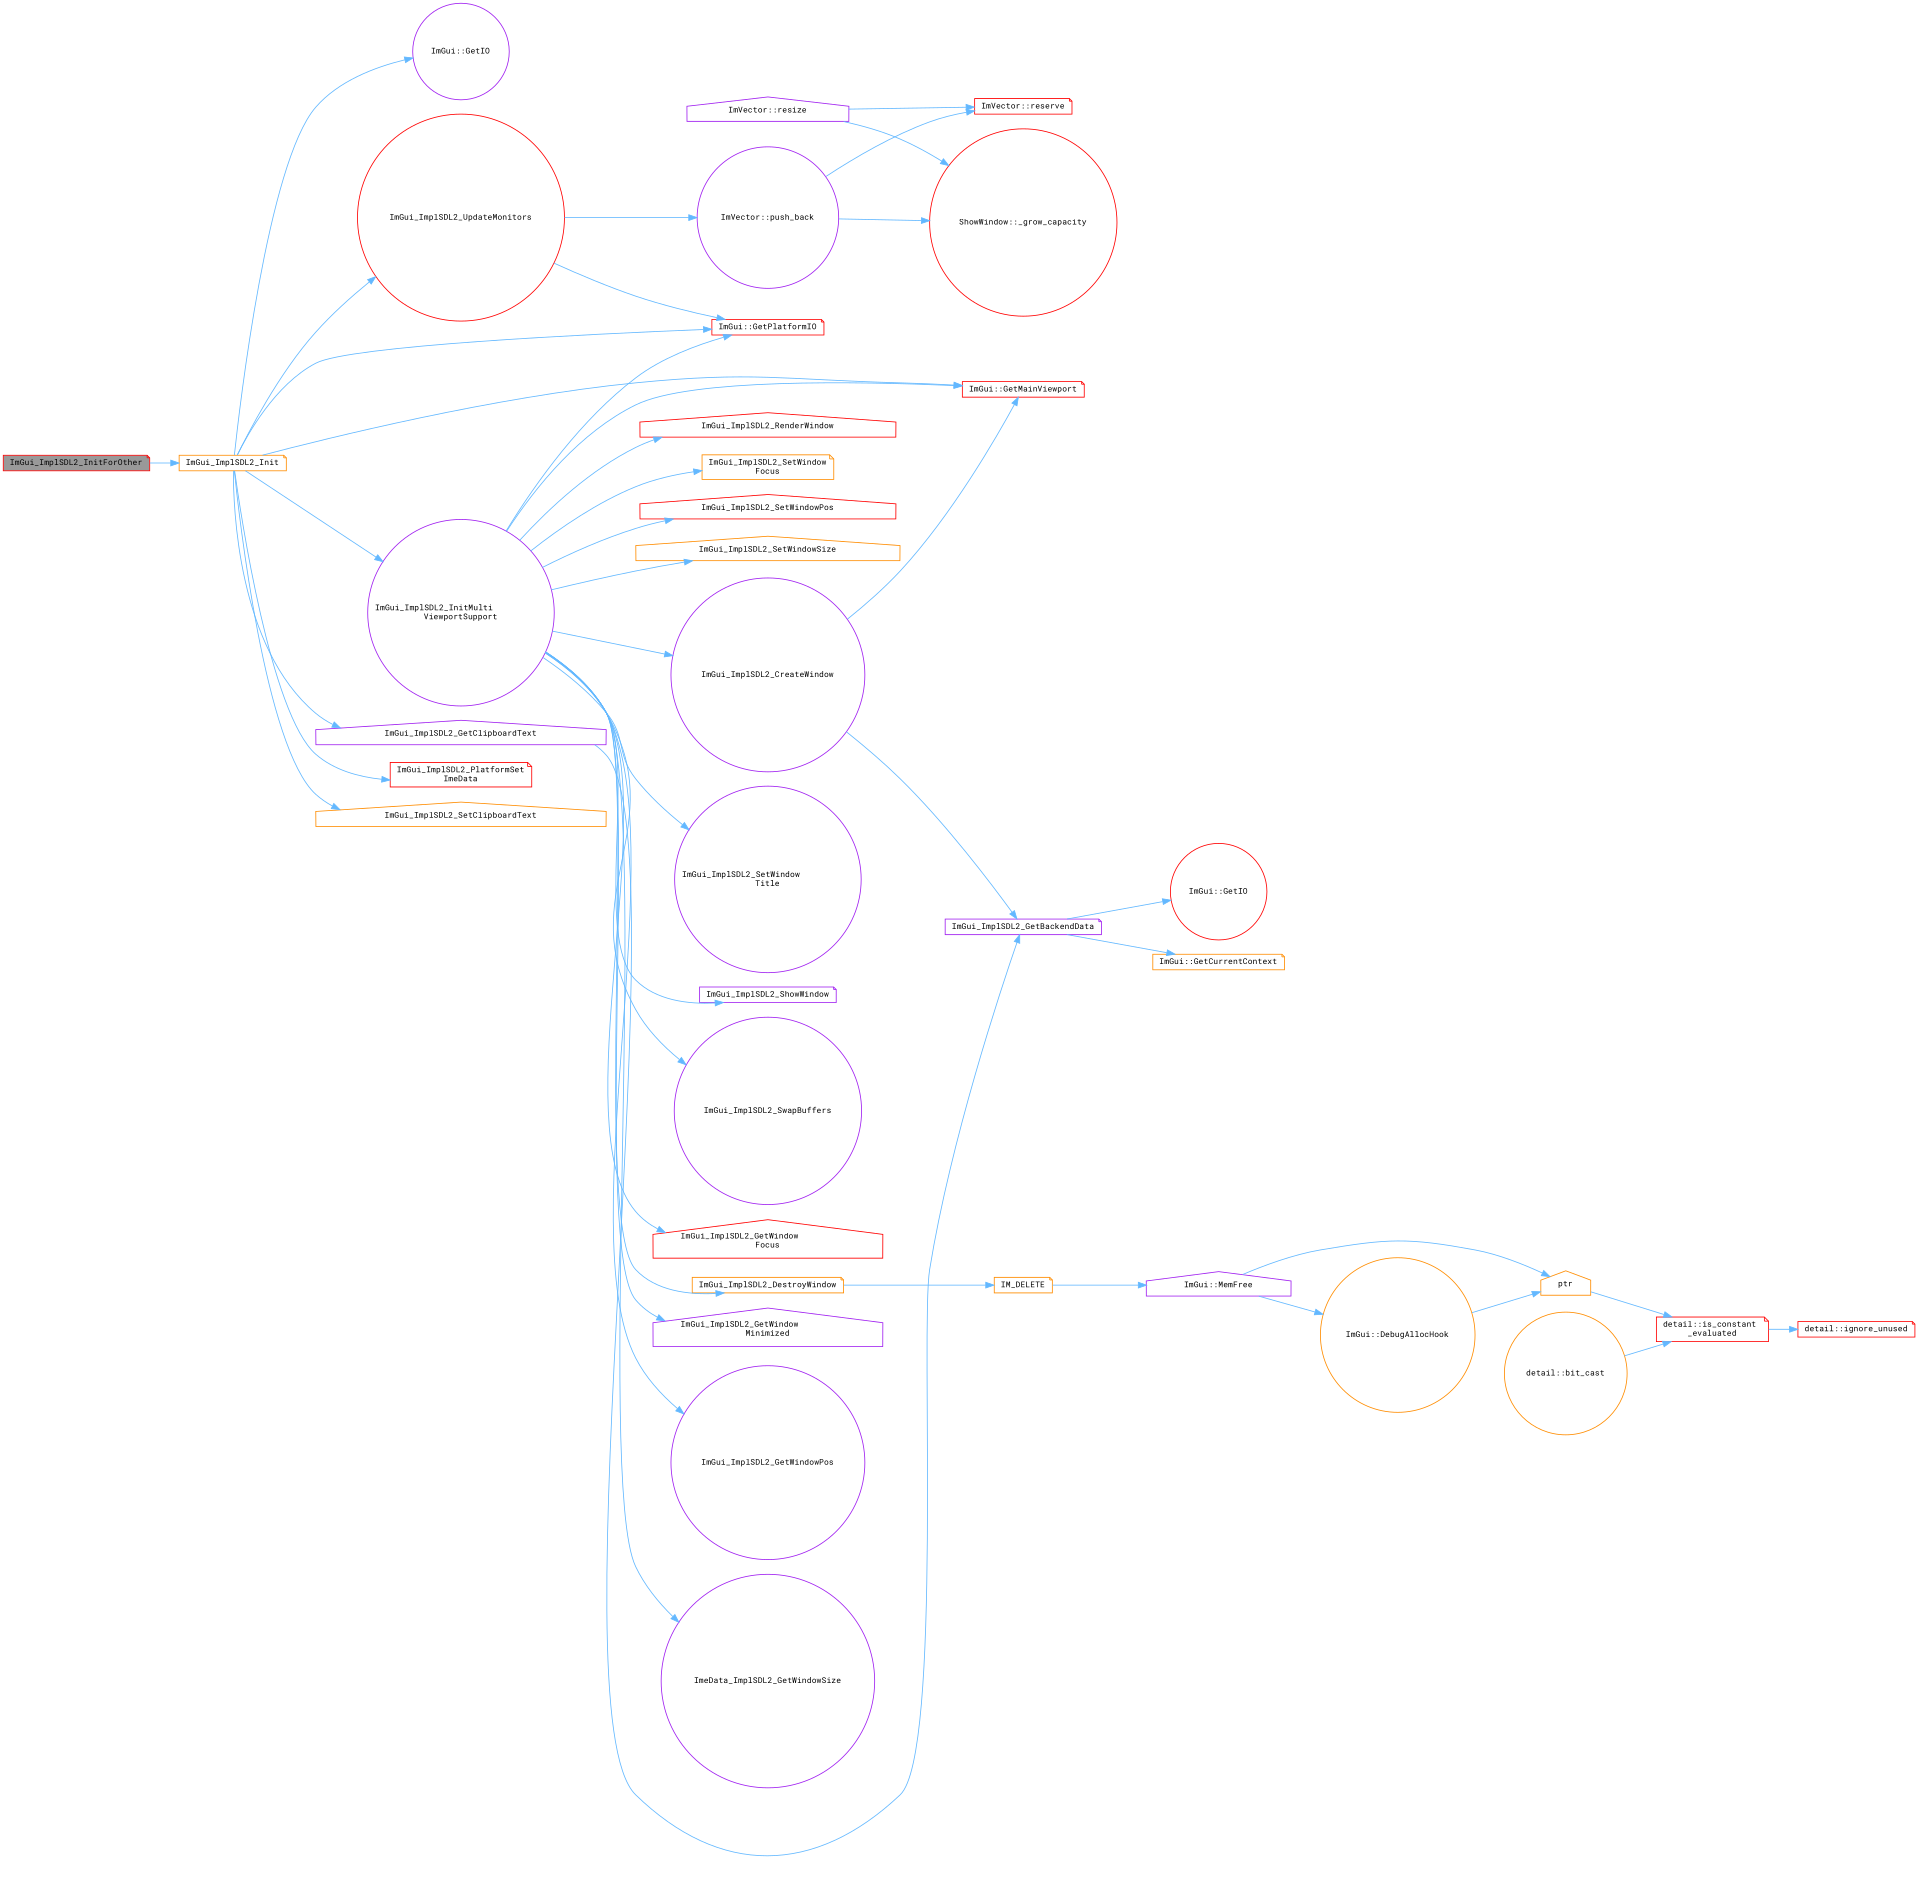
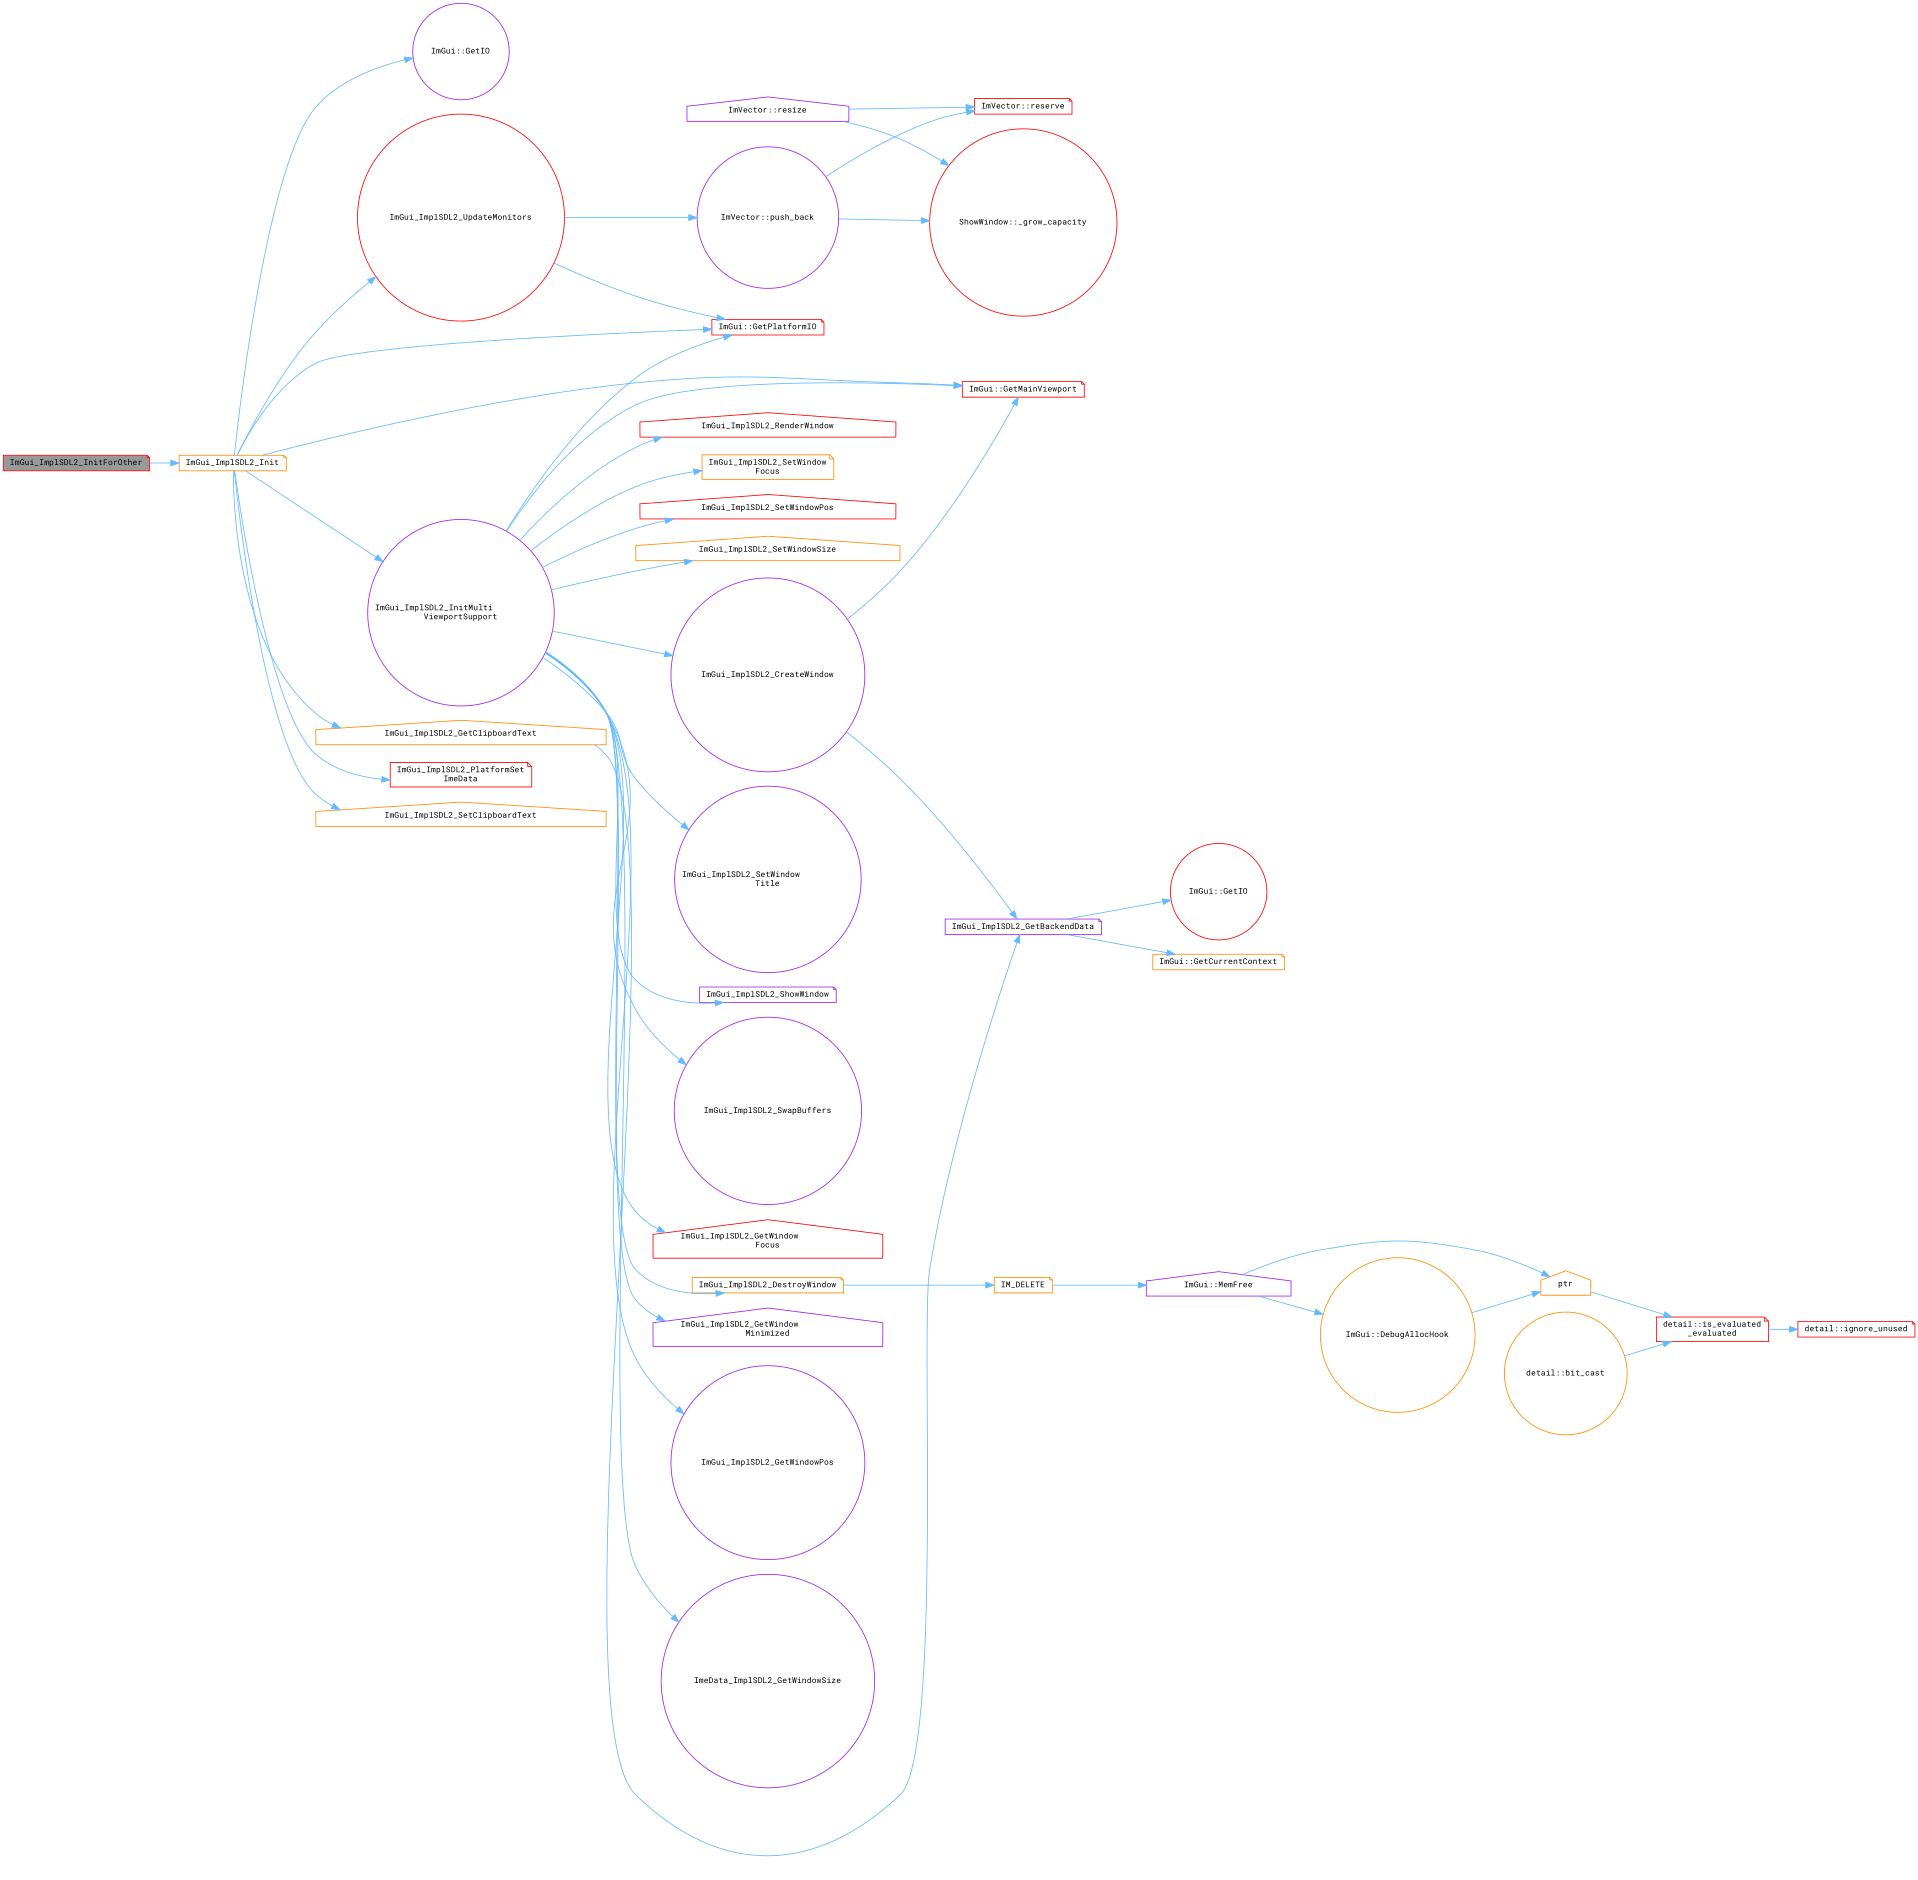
(461, 734) -> (461, 734)
(1712, 1329) -> (1712, 1329)
